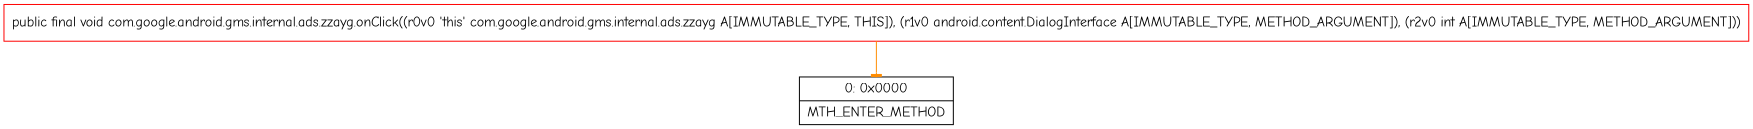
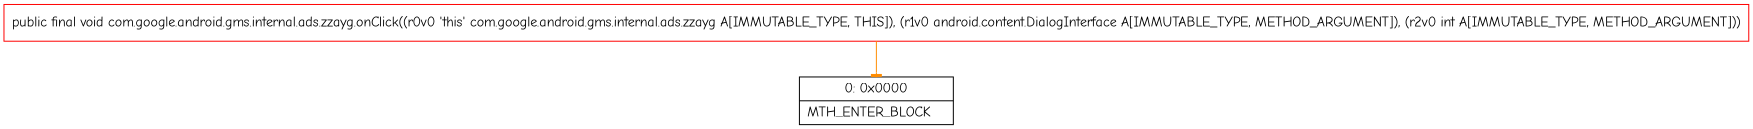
(876, 112) -> (869, 112)
